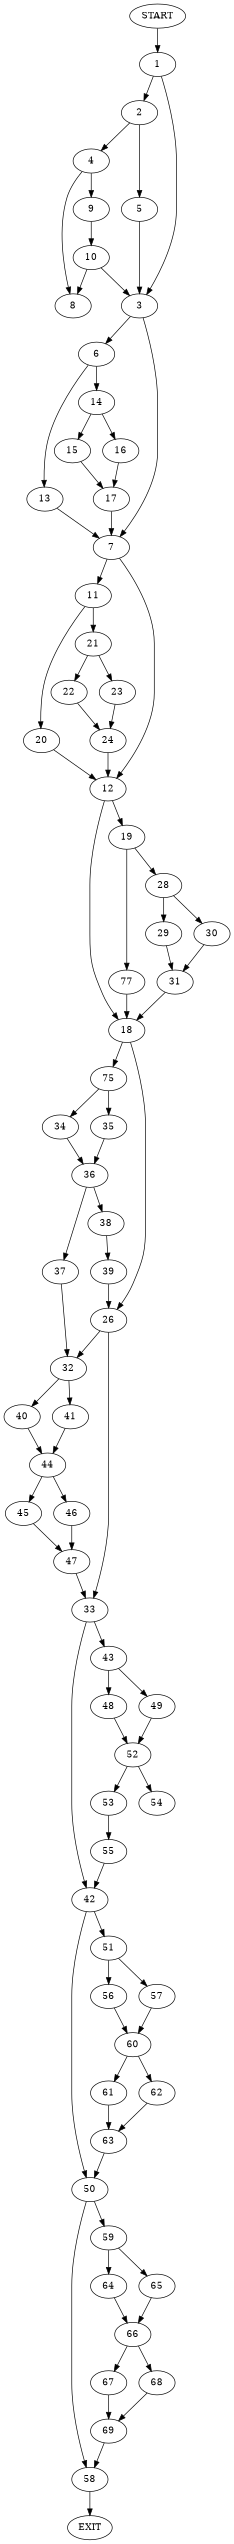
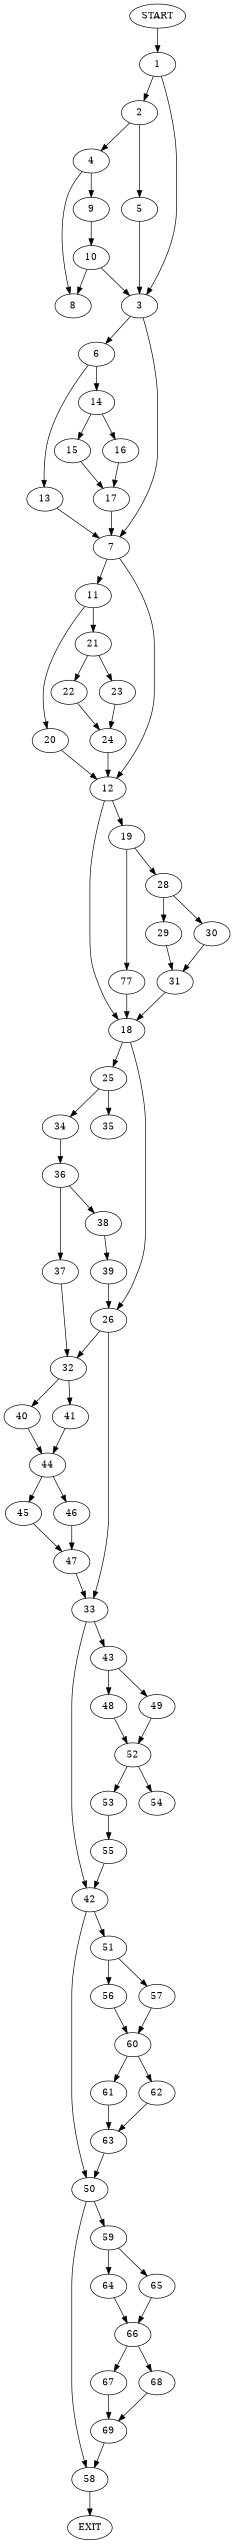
(109, 1079) -> (109, 1079)
(101, 1148) -> none
